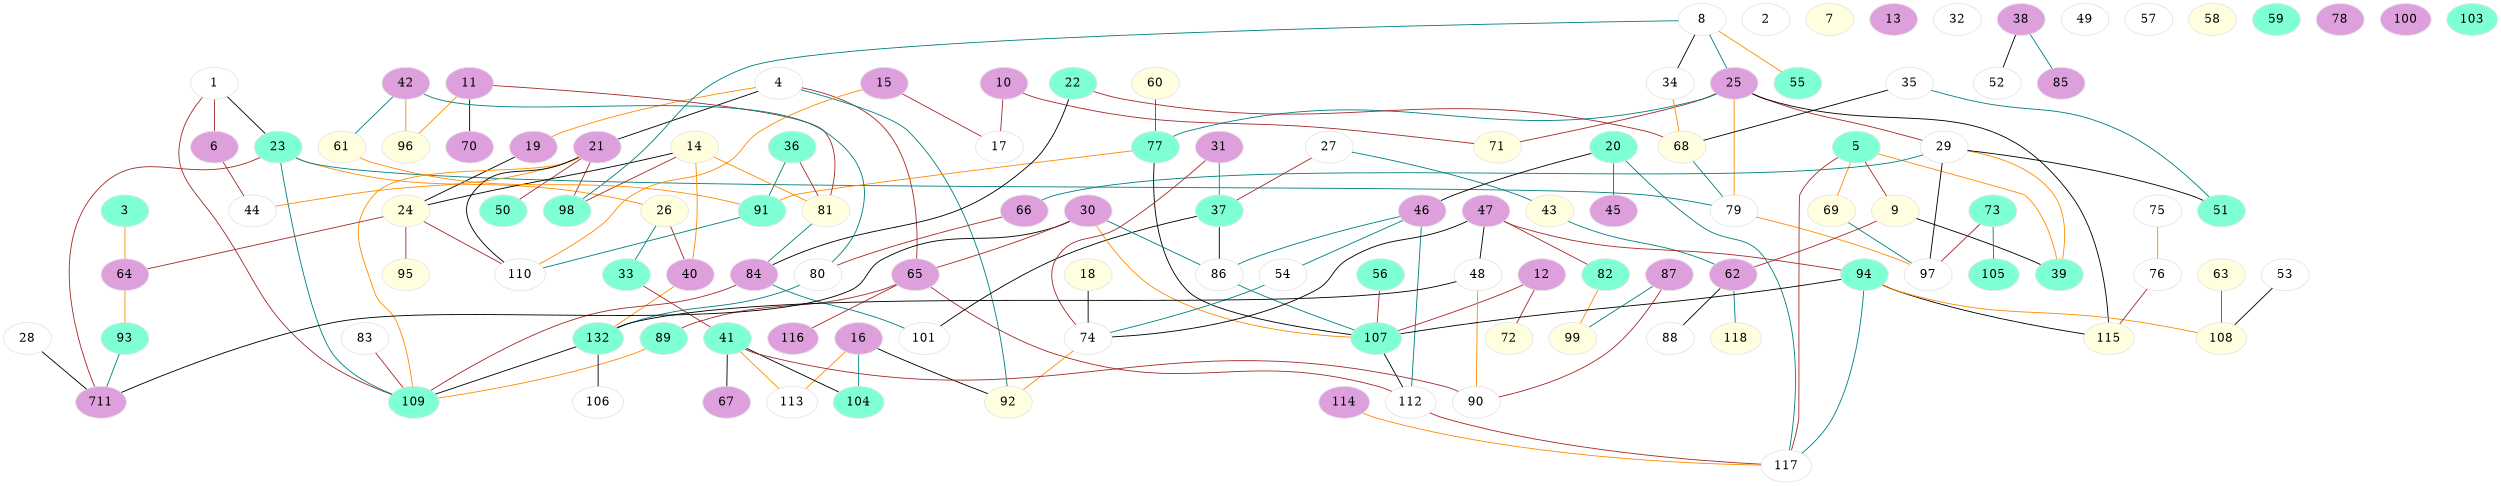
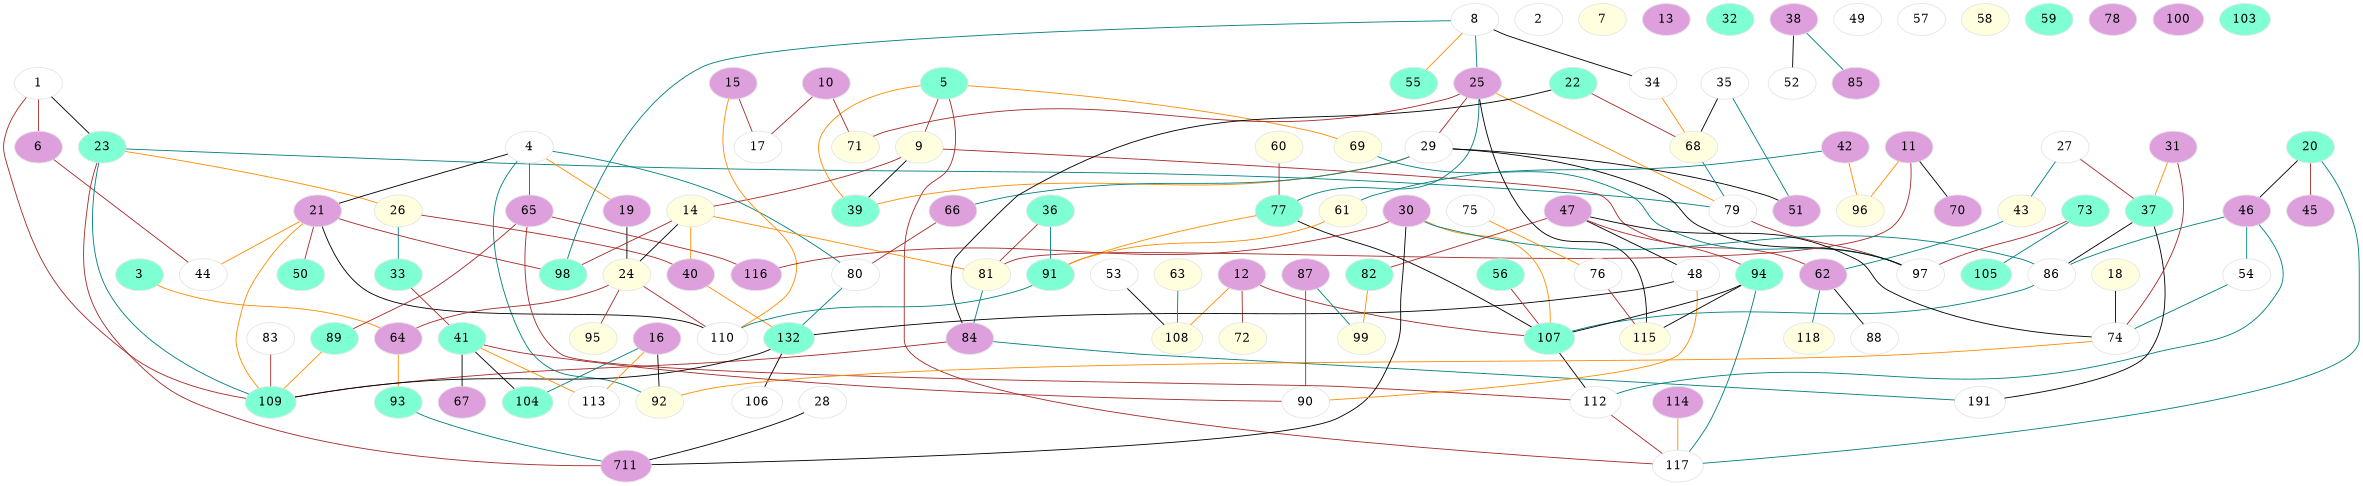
(1957, 19) -> (1730, 19)
(633, 106) -> (704, 188)
(1219, 182) -> (2161, 179)
none -> (808, 186)
(2221, 211) -> (1797, 211)
(1826, 236) -> (1826, 244)
(1004, 246) -> (1039, 250)
(2039, 313) -> (1210, 306)
(924, 338) -> (1980, 402)
